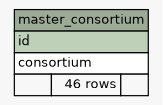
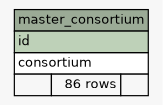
(91, 84) -> (91, 84)
